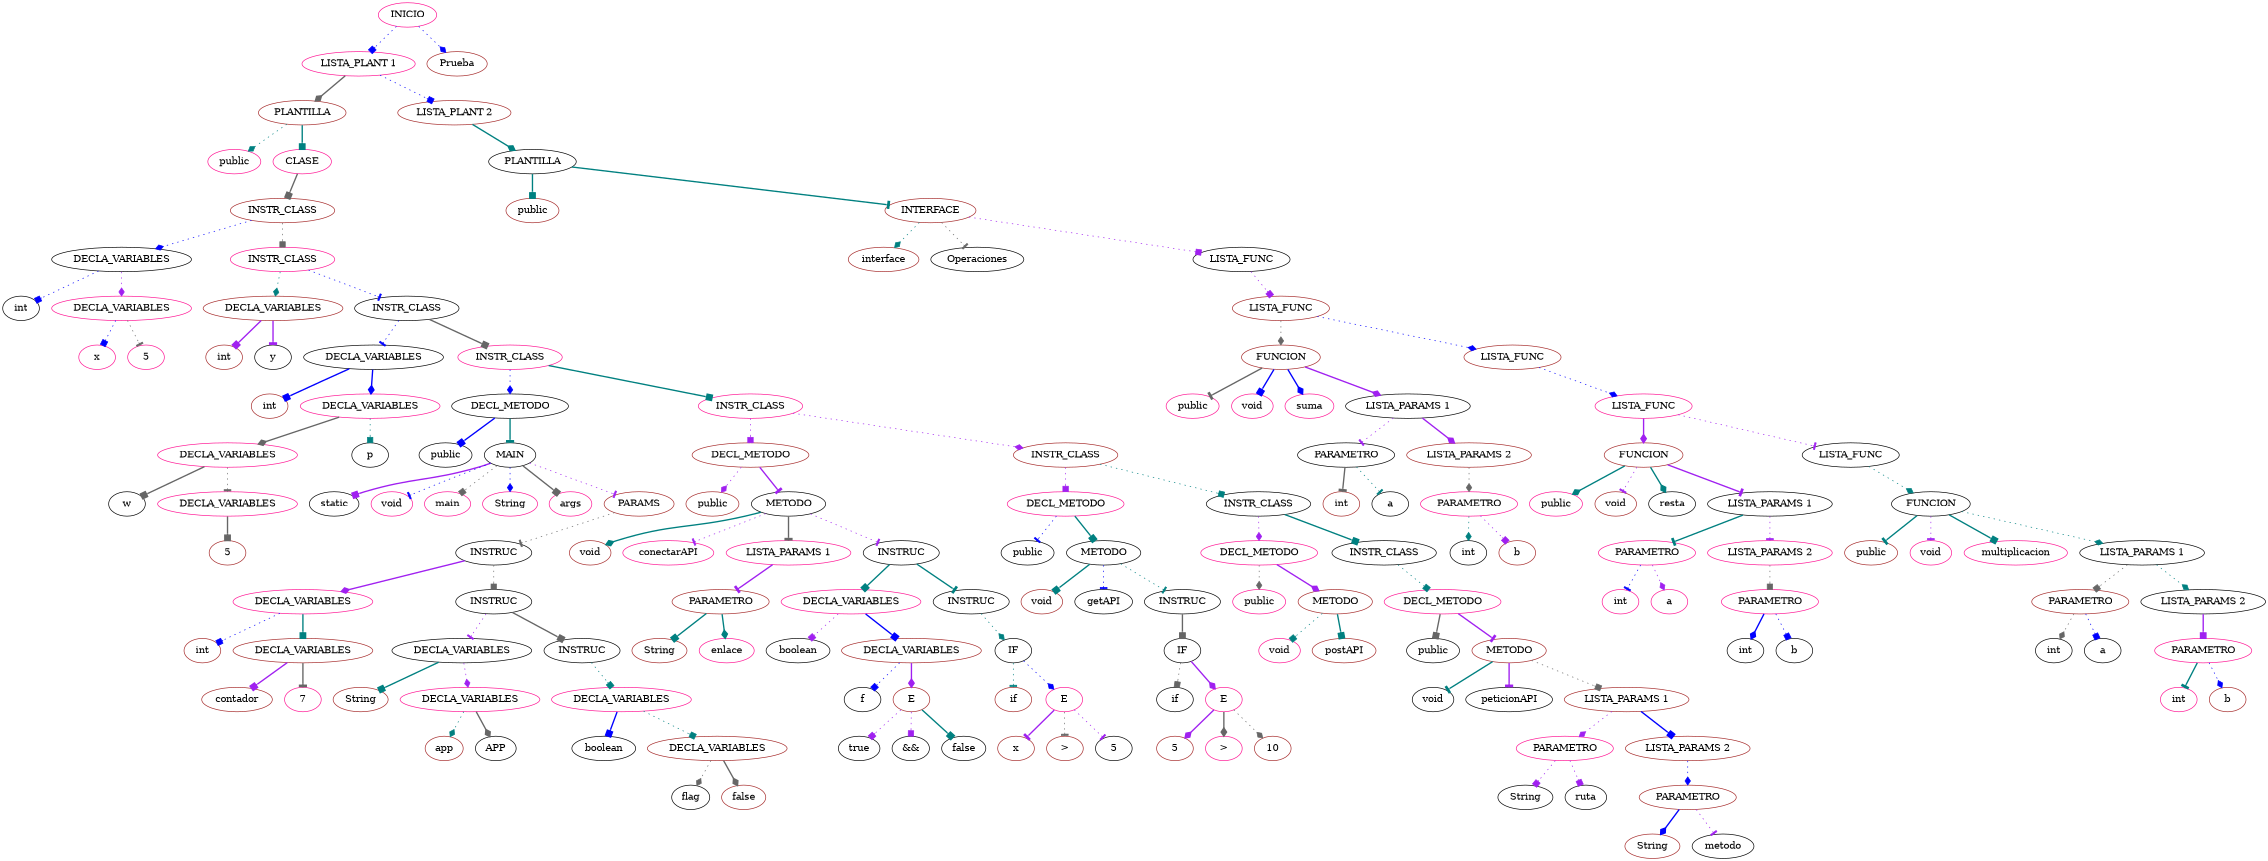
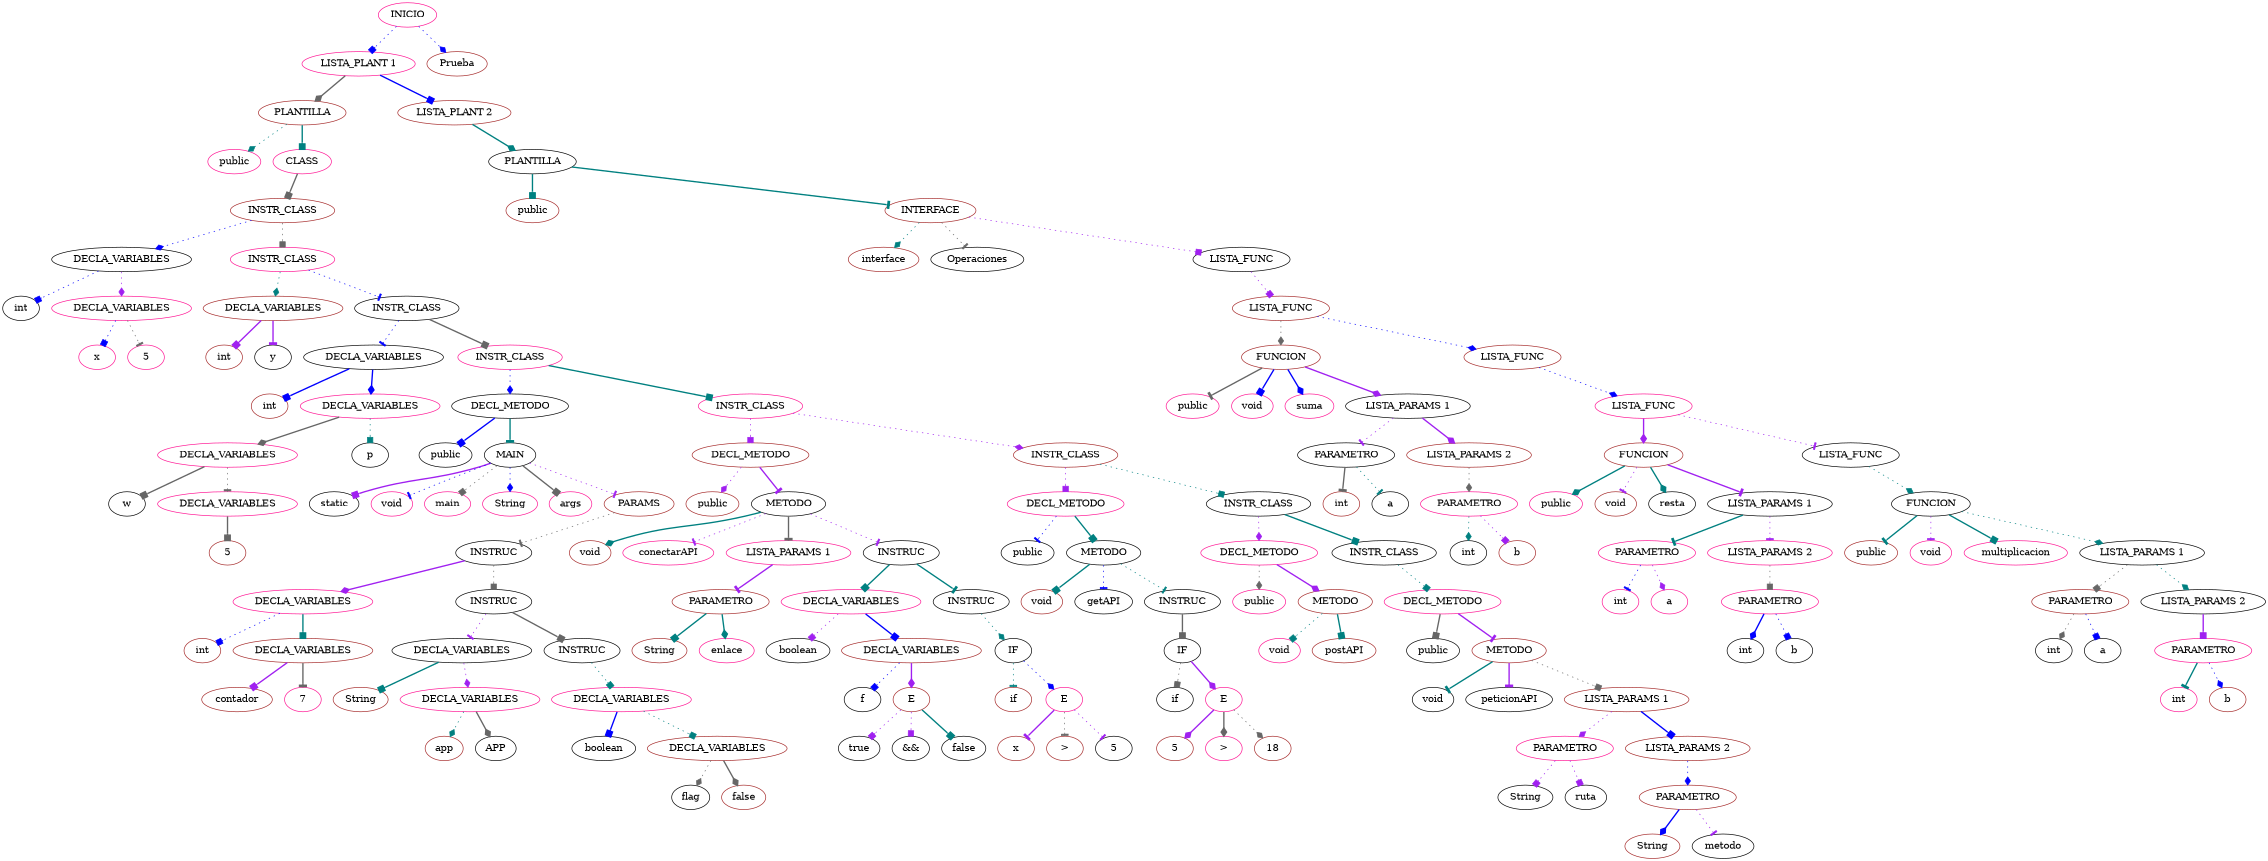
(403, 87) -> (403, 87)
(302, 162) -> (302, 162)
(1273, 748) -> (1273, 748)
